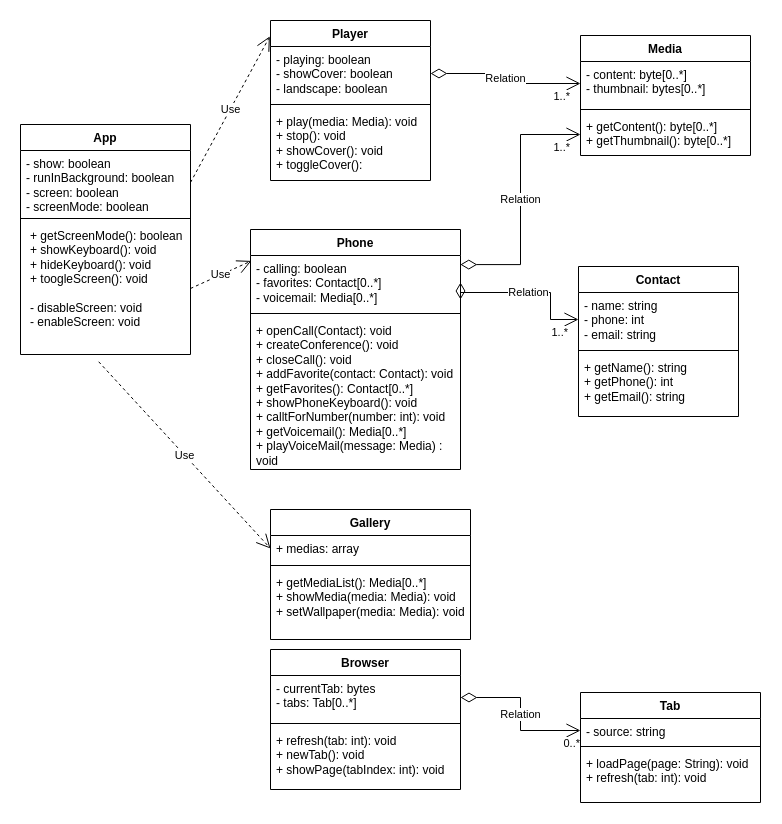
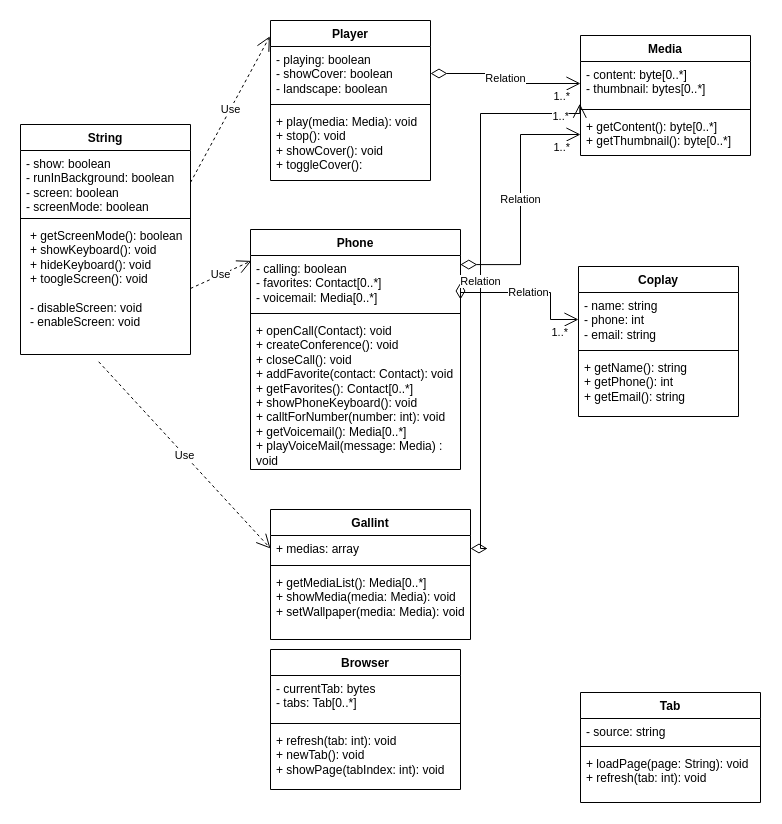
(106, 139) -> (106, 139)
(659, 281) -> (659, 281)
none -> (481, 286)
(371, 524) -> (371, 524)
(521, 721) -> none
